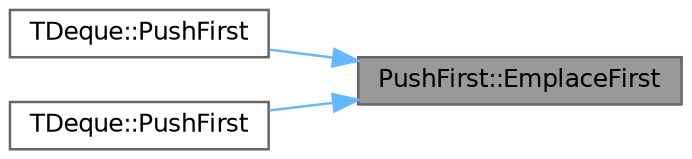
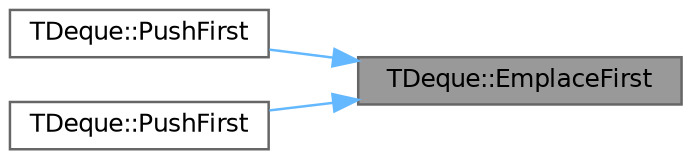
(520, 81) -> (520, 81)
